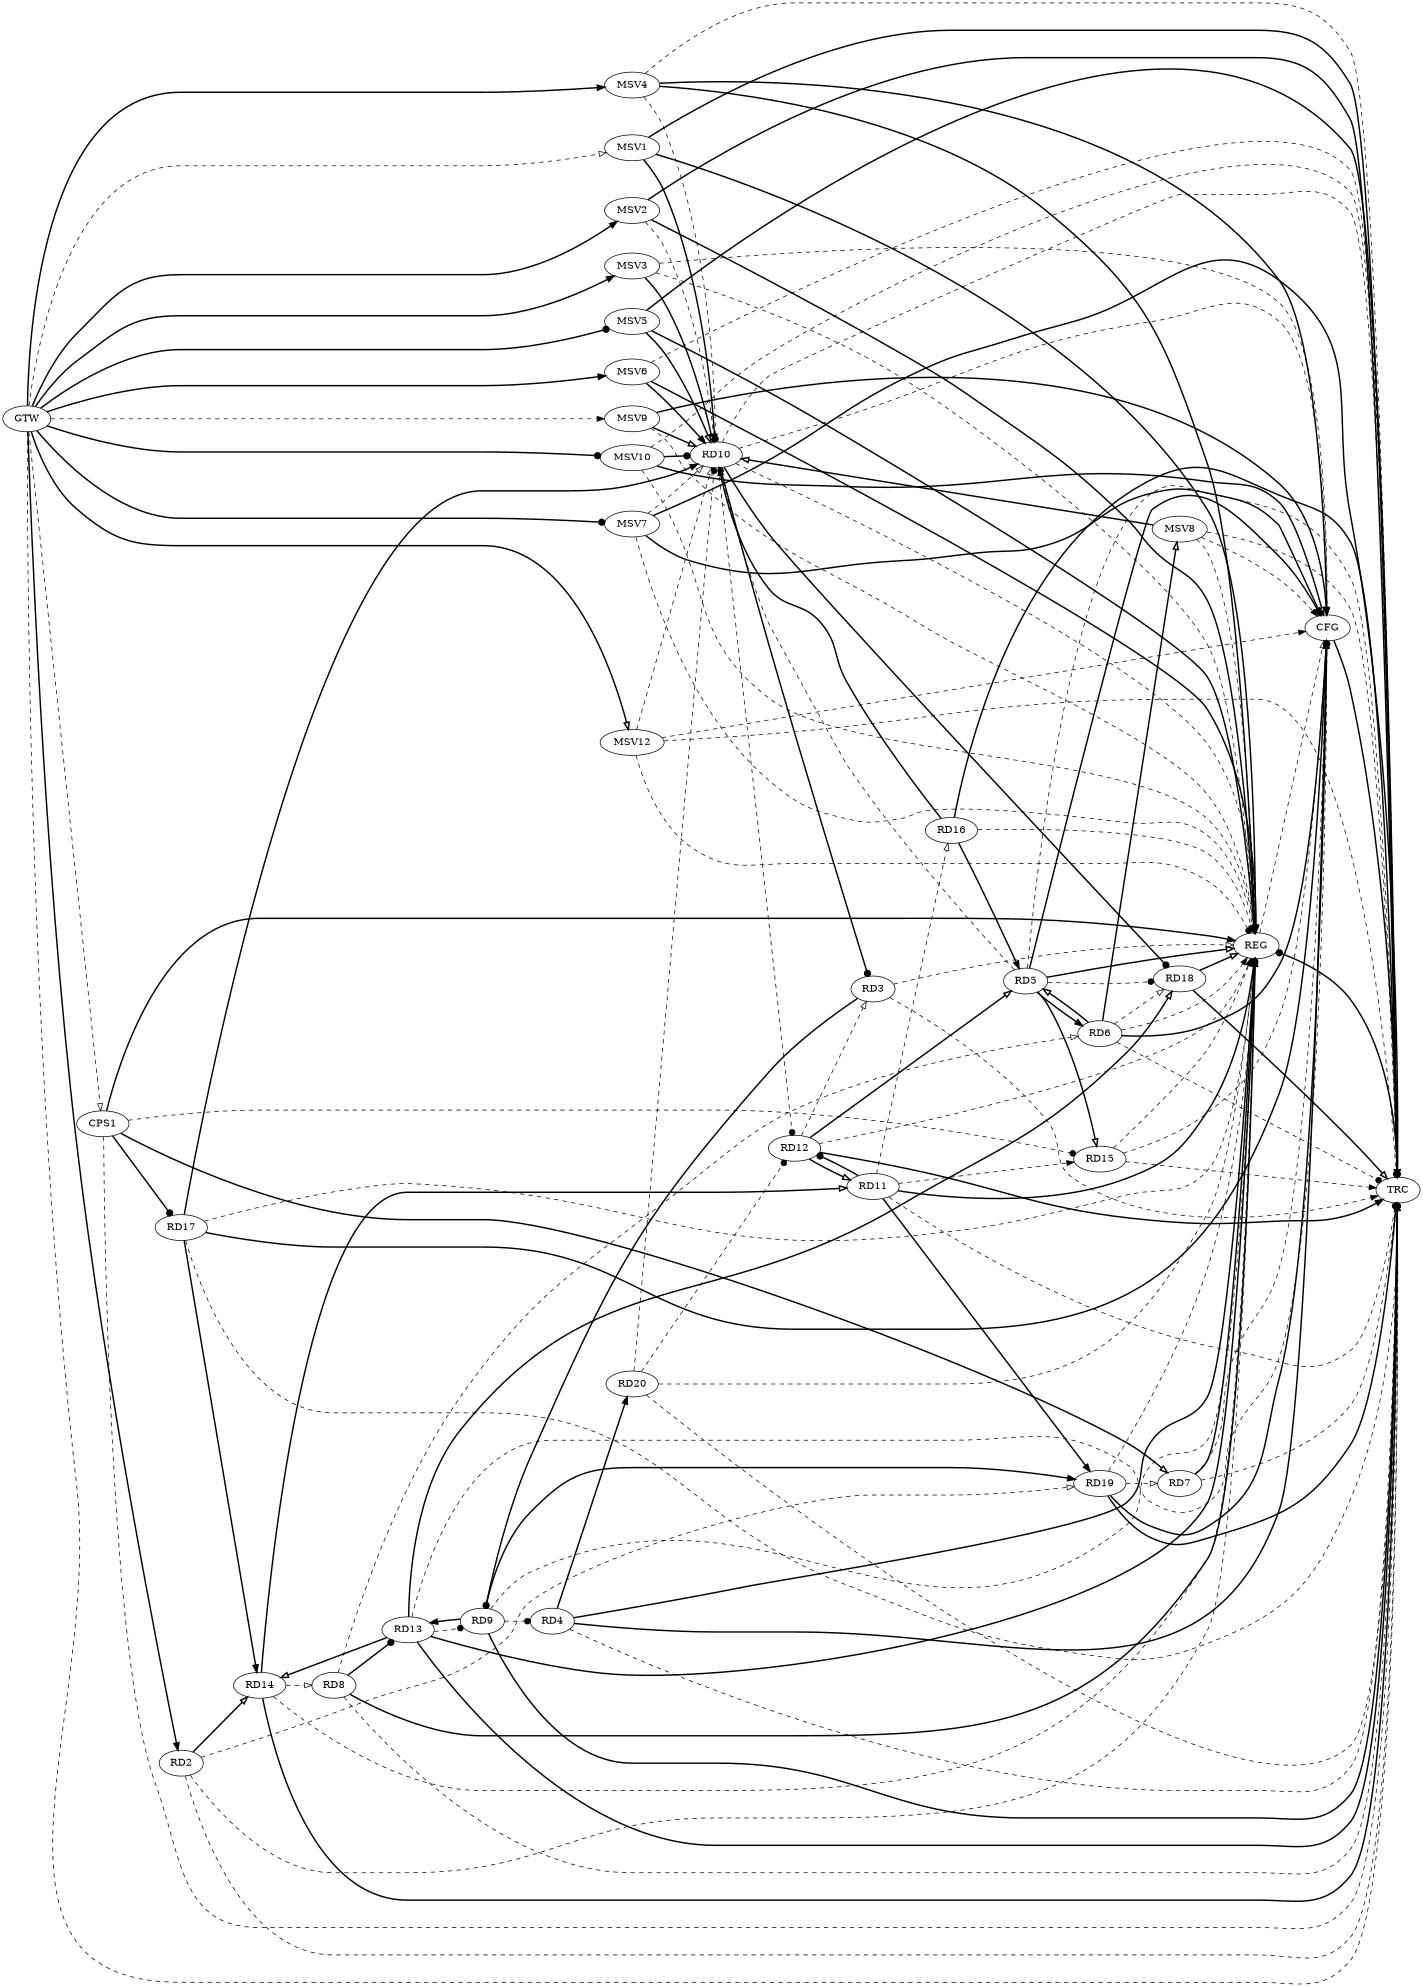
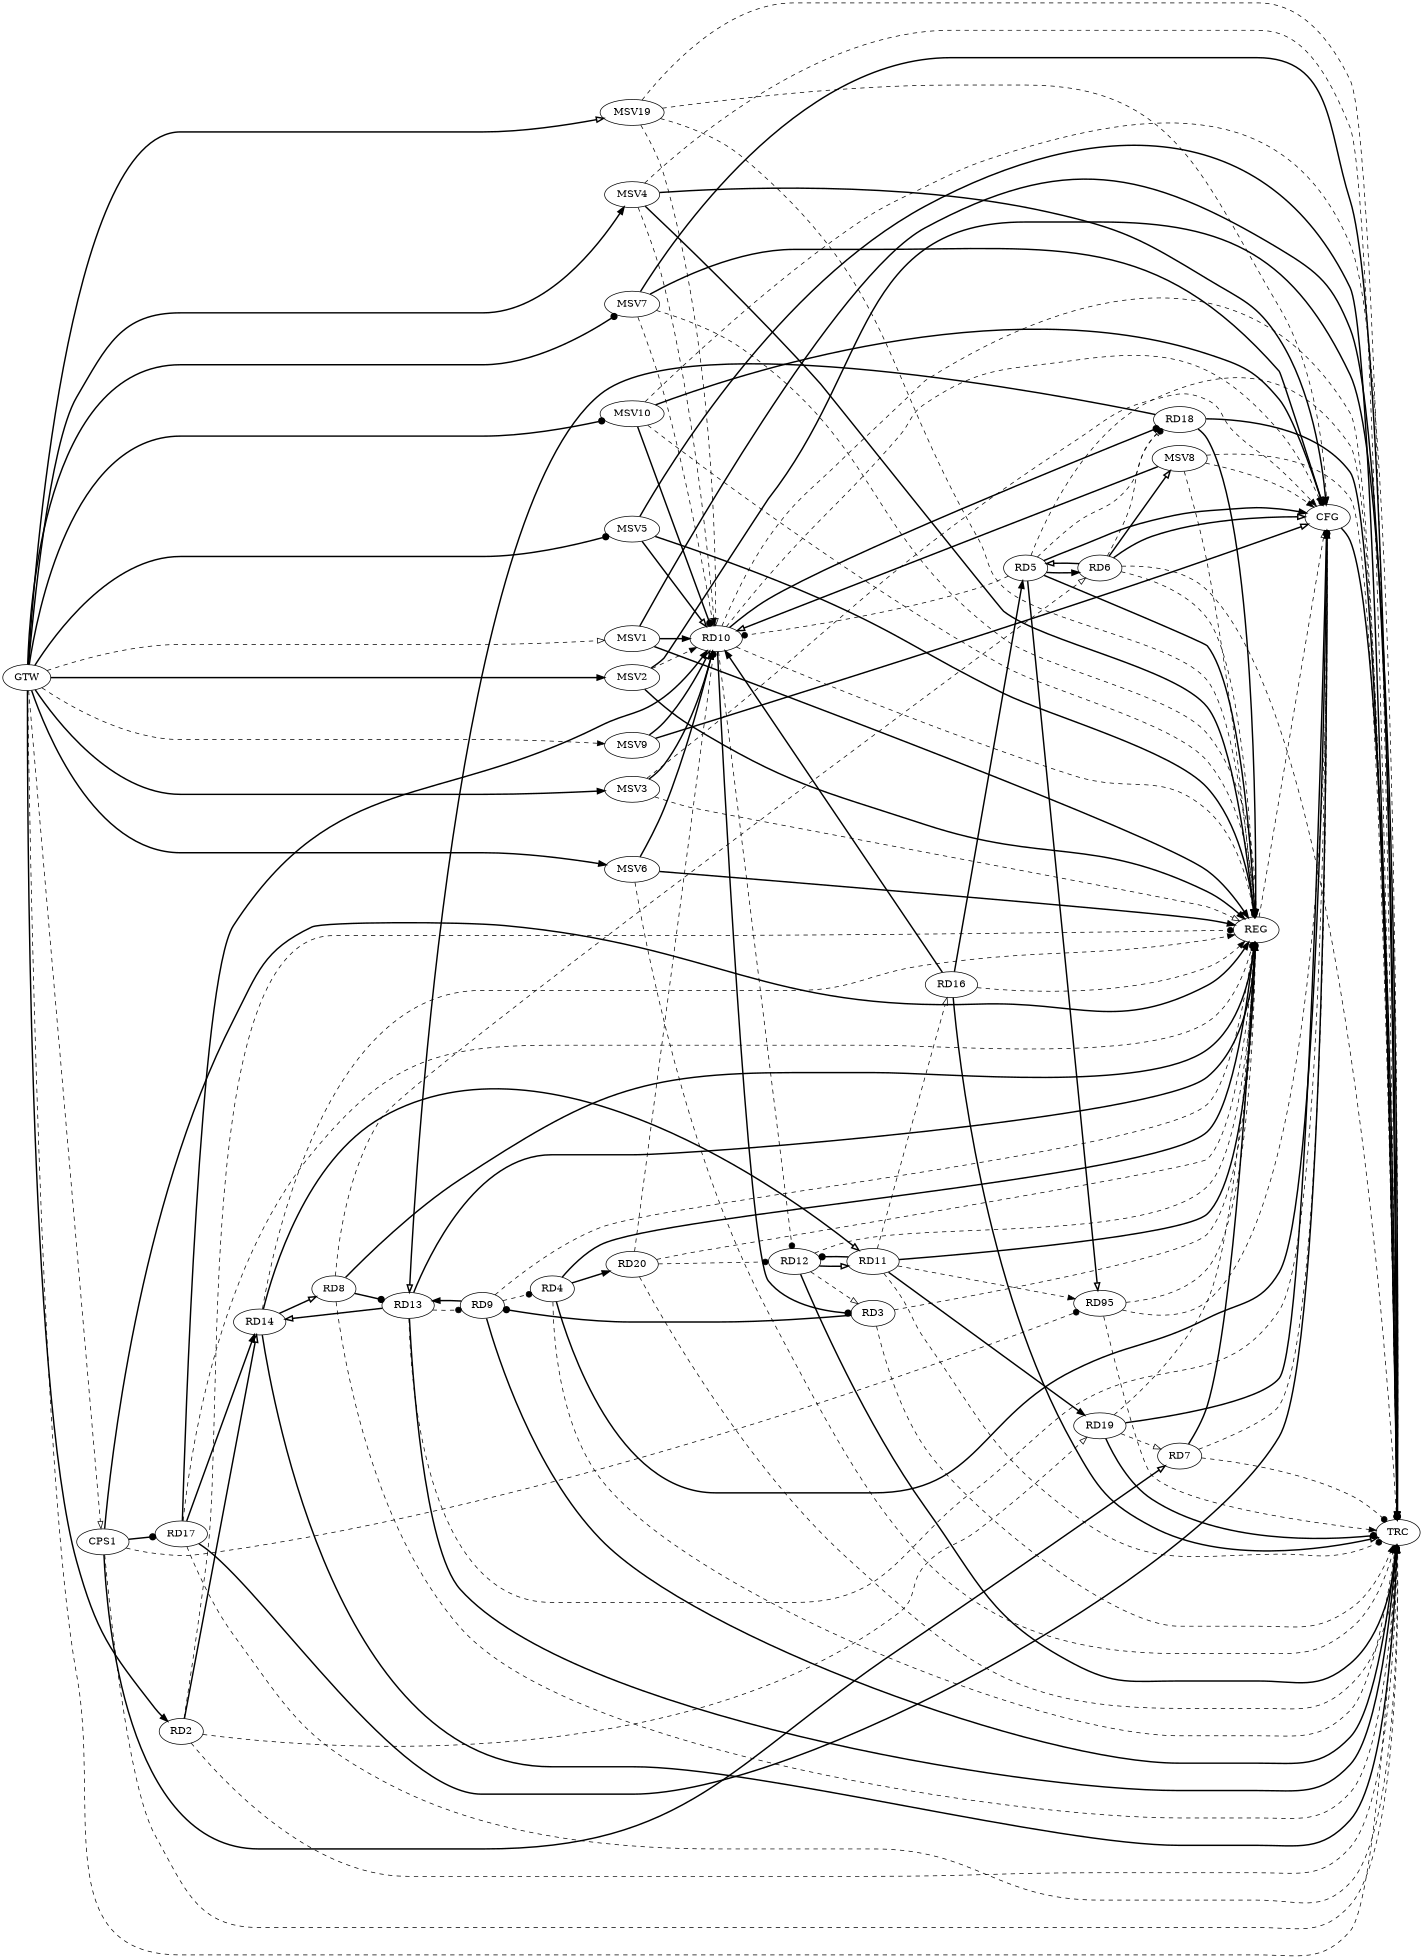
(698, 253) -> (689, 410)
(981, 657) -> none
(632, 742) -> (632, 112)
(1375, 1045) -> none
(913, 1063) -> none
(1100, 1159) -> (1100, 1303)
(736, 1274) -> (529, 516)
(723, 1468) -> none
(295, 1685) -> (294, 1307)
